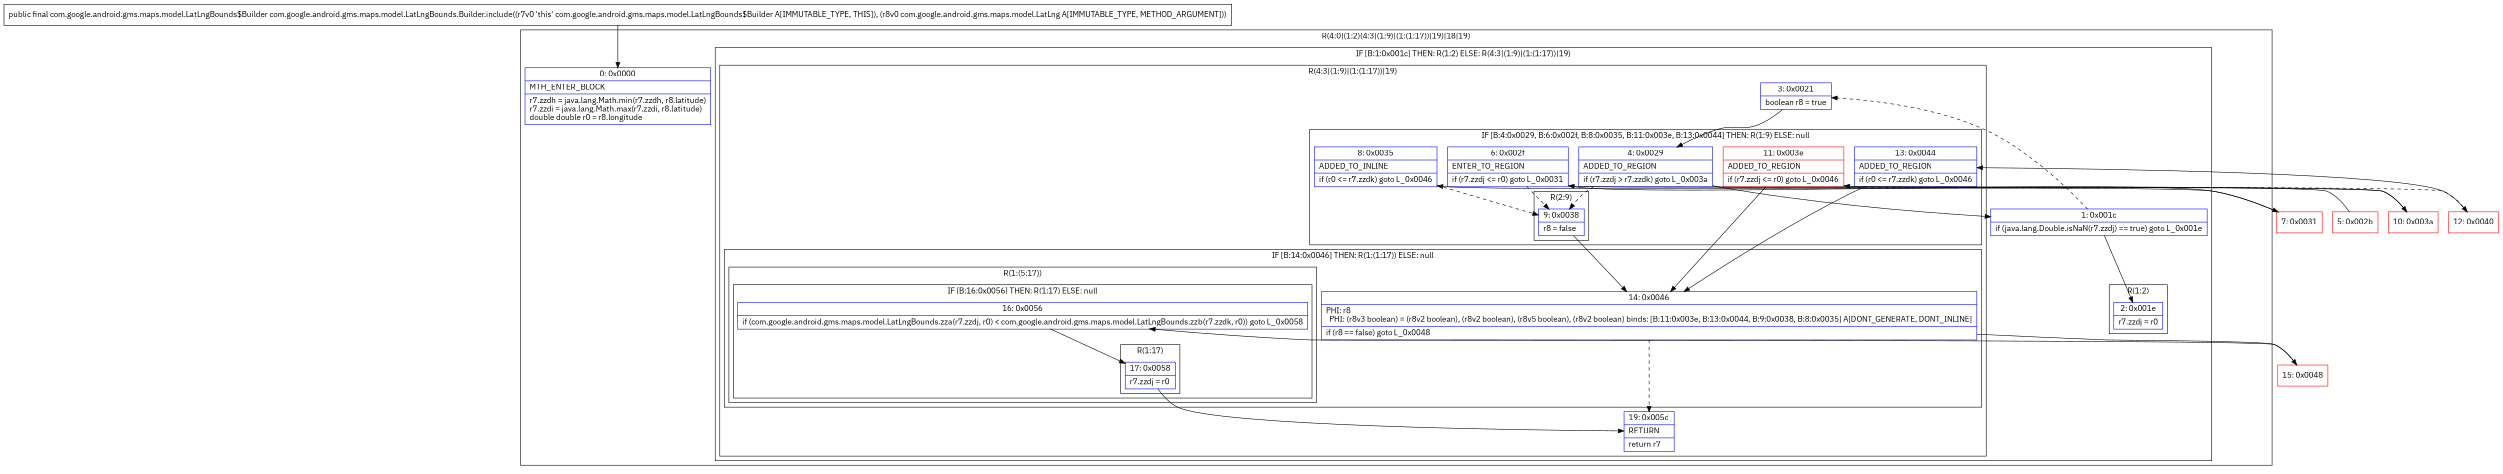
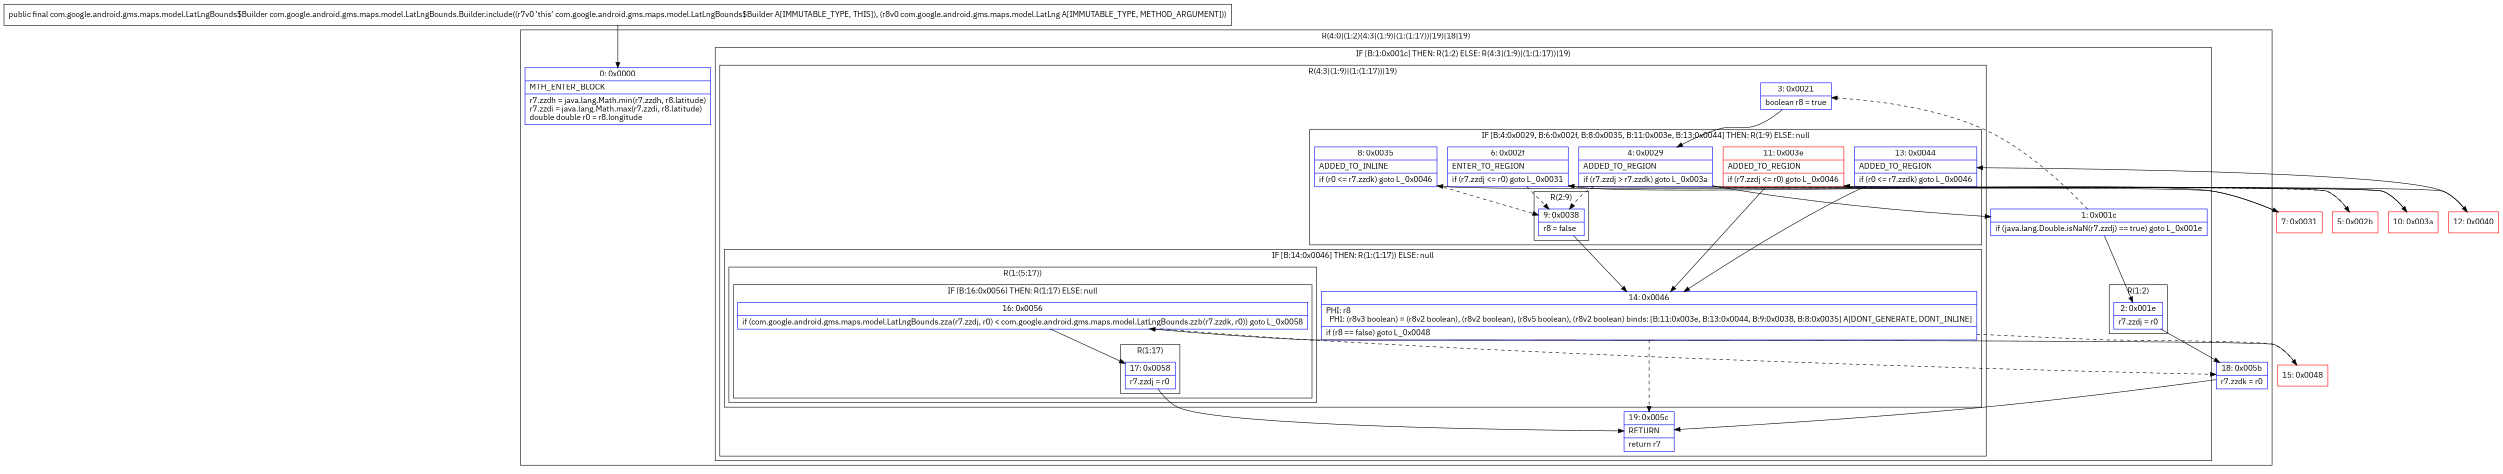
none -> (2032, 187)
(2157, 188) -> (2157, 188)
(2138, 340) -> (2138, 340)
none -> (2242, 376)
